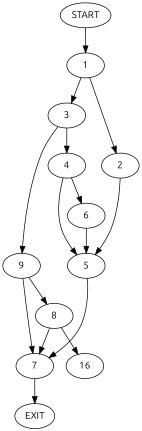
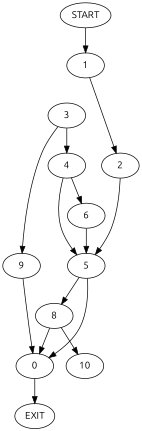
(78, 87) -> none
(36, 288) -> (72, 288)
(35, 366) -> (35, 366)
(85, 366) -> (85, 366)
